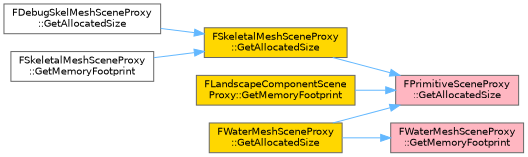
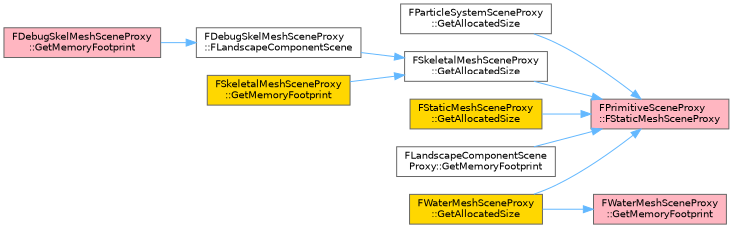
(82, 19) -> (279, 43)
none -> (476, 19)
none -> (82, 43)
(276, 43) -> (476, 66)
(82, 66) -> (279, 90)
(276, 90) -> (476, 162)
(457, 90) -> (660, 114)
none -> (476, 114)
